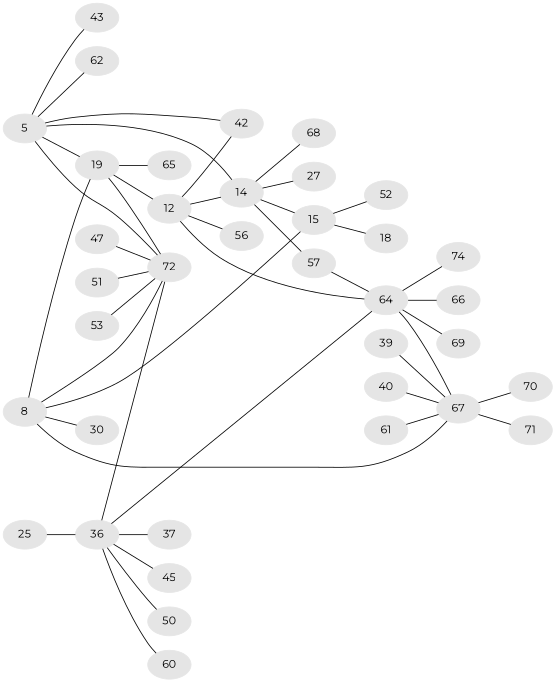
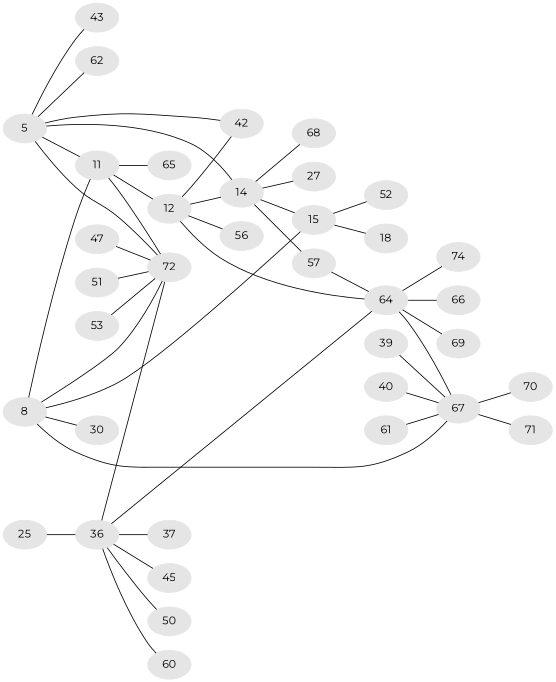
(97, 165) -> (97, 165)
